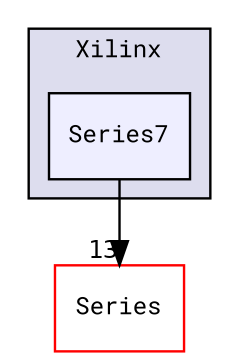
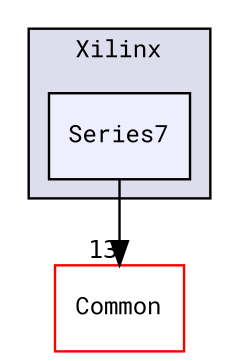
(120, 308) -> (120, 308)
